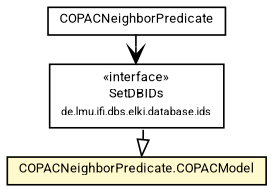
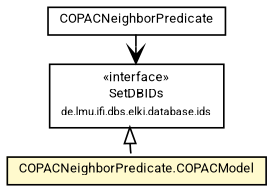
(143, 133) -> (130, 150)
